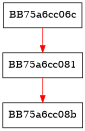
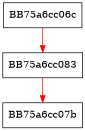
(43, 65) -> (43, 65)
(43, 115) -> (43, 115)
